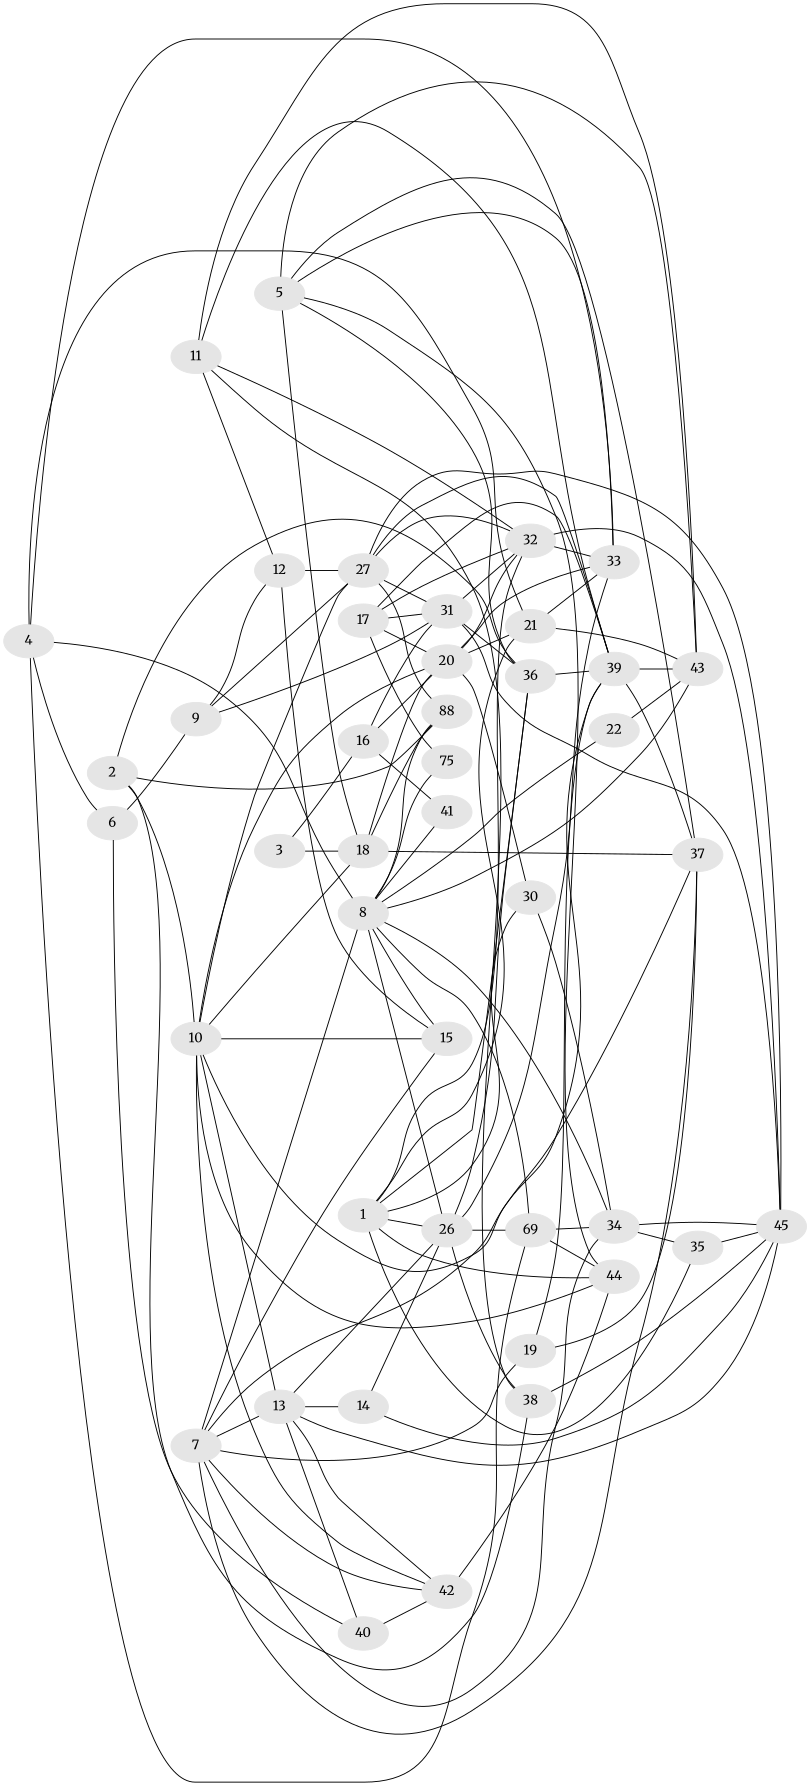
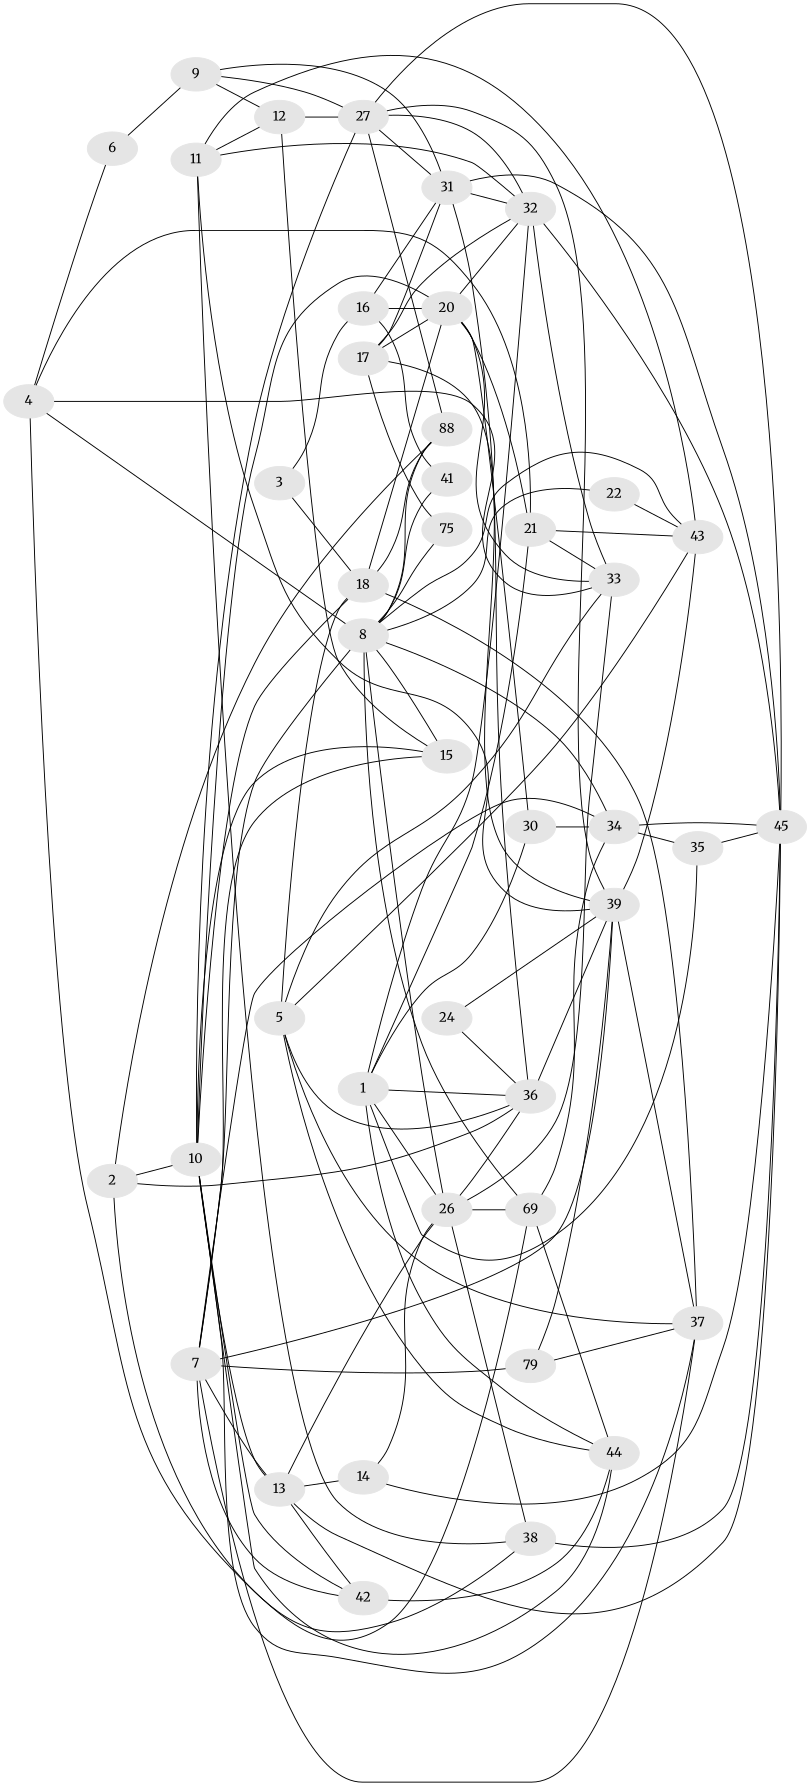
none -> (447, 1018)
(531, 1351) -> (531, 1366)
(363, 1633) -> none
